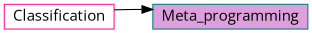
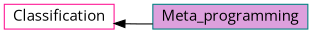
(128, 10) -> (139, 24)
